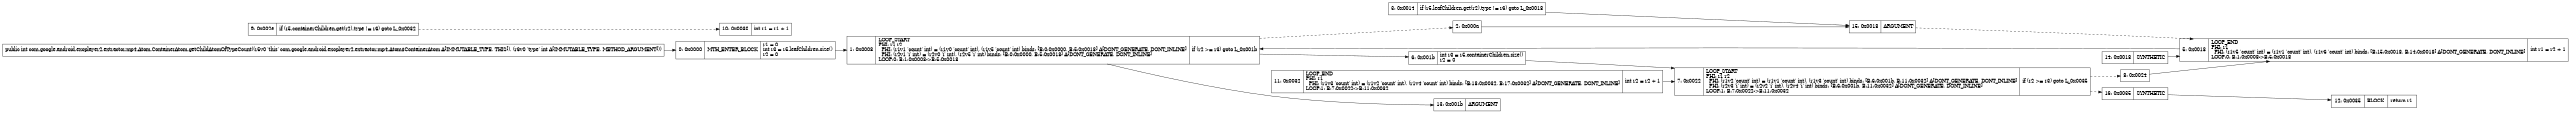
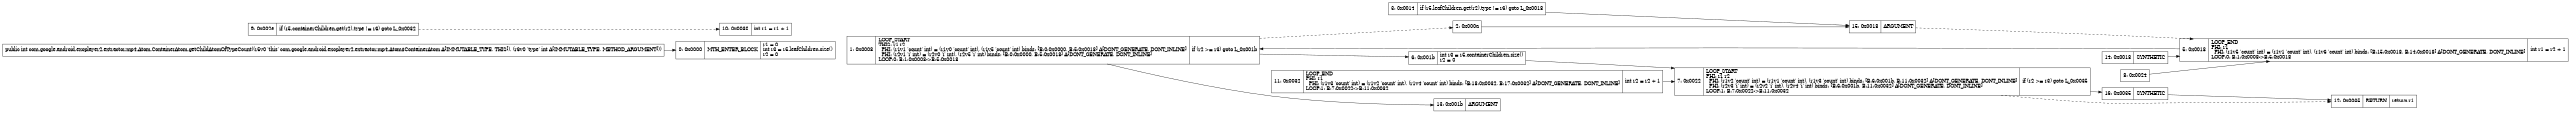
(891, 45) -> (893, 45)
(839, 50) -> none
(2104, 76) -> (2164, 103)
(2094, 92) -> (2094, 92)
(2375, 101) -> (2376, 101)
